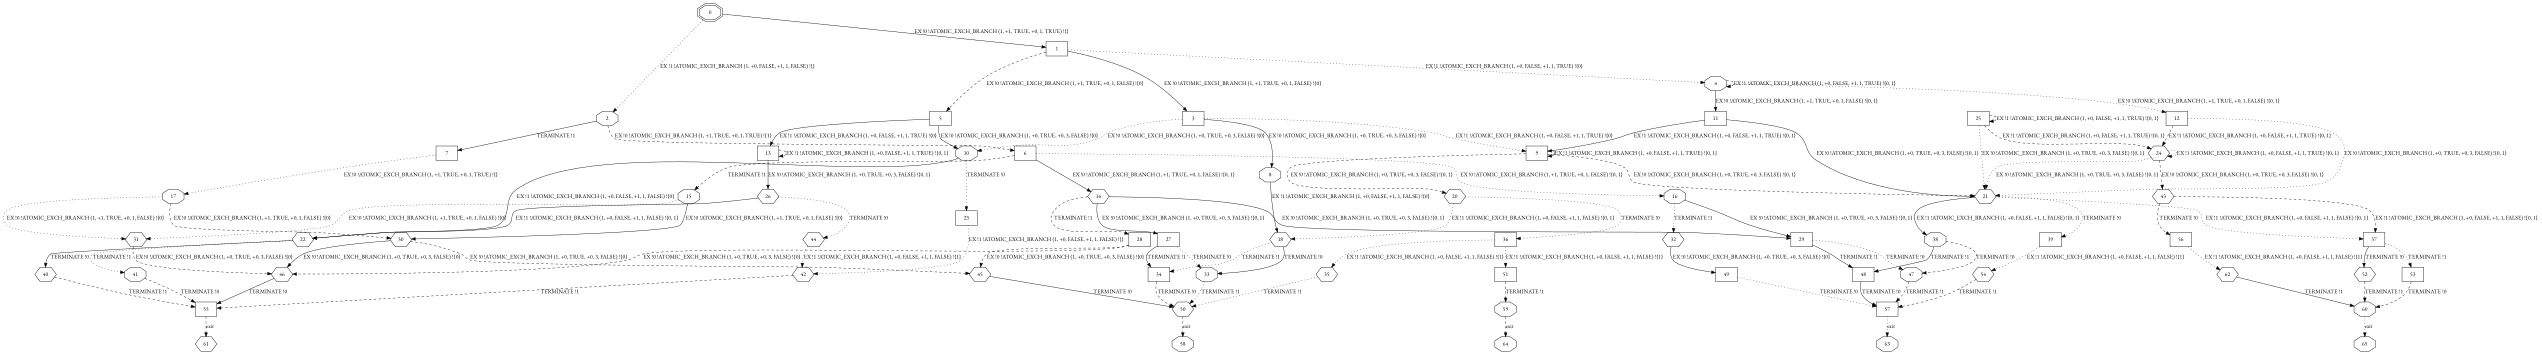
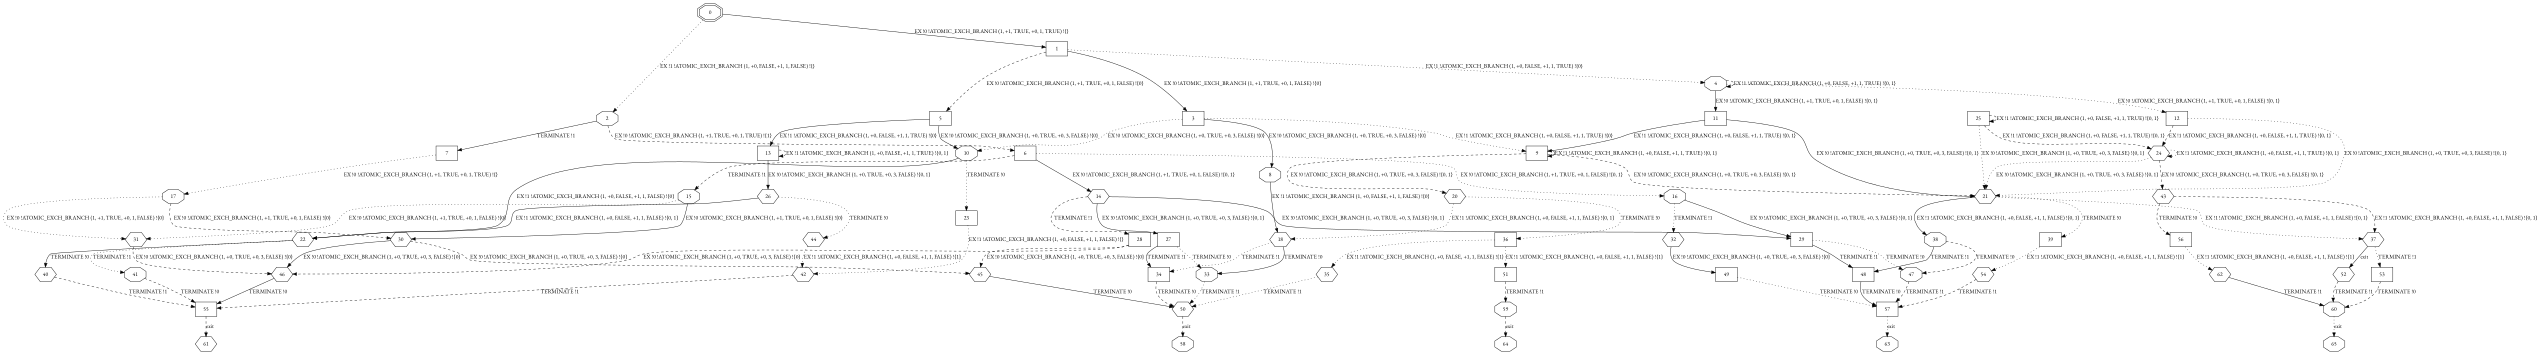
(2374, 240) -> (2373, 240)
(2385, 257) -> (2364, 257)
